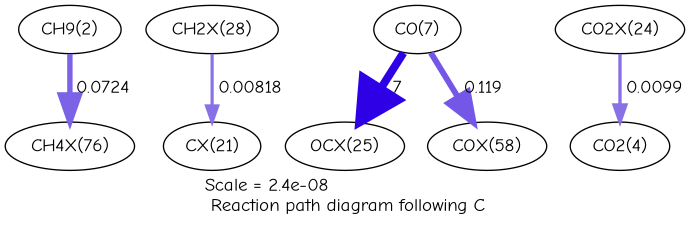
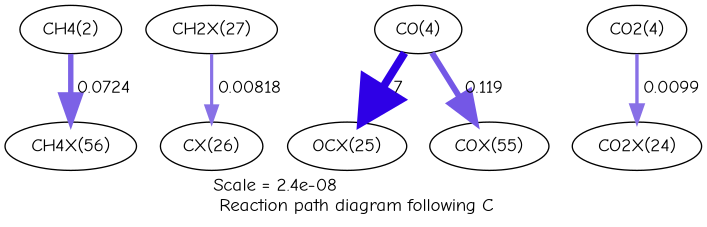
(70, 30) -> (71, 30)
(212, 30) -> (212, 30)
(417, 30) -> (418, 30)
(620, 79) -> (637, 79)
(70, 146) -> (71, 146)
(212, 146) -> (212, 146)
(487, 146) -> (489, 146)
